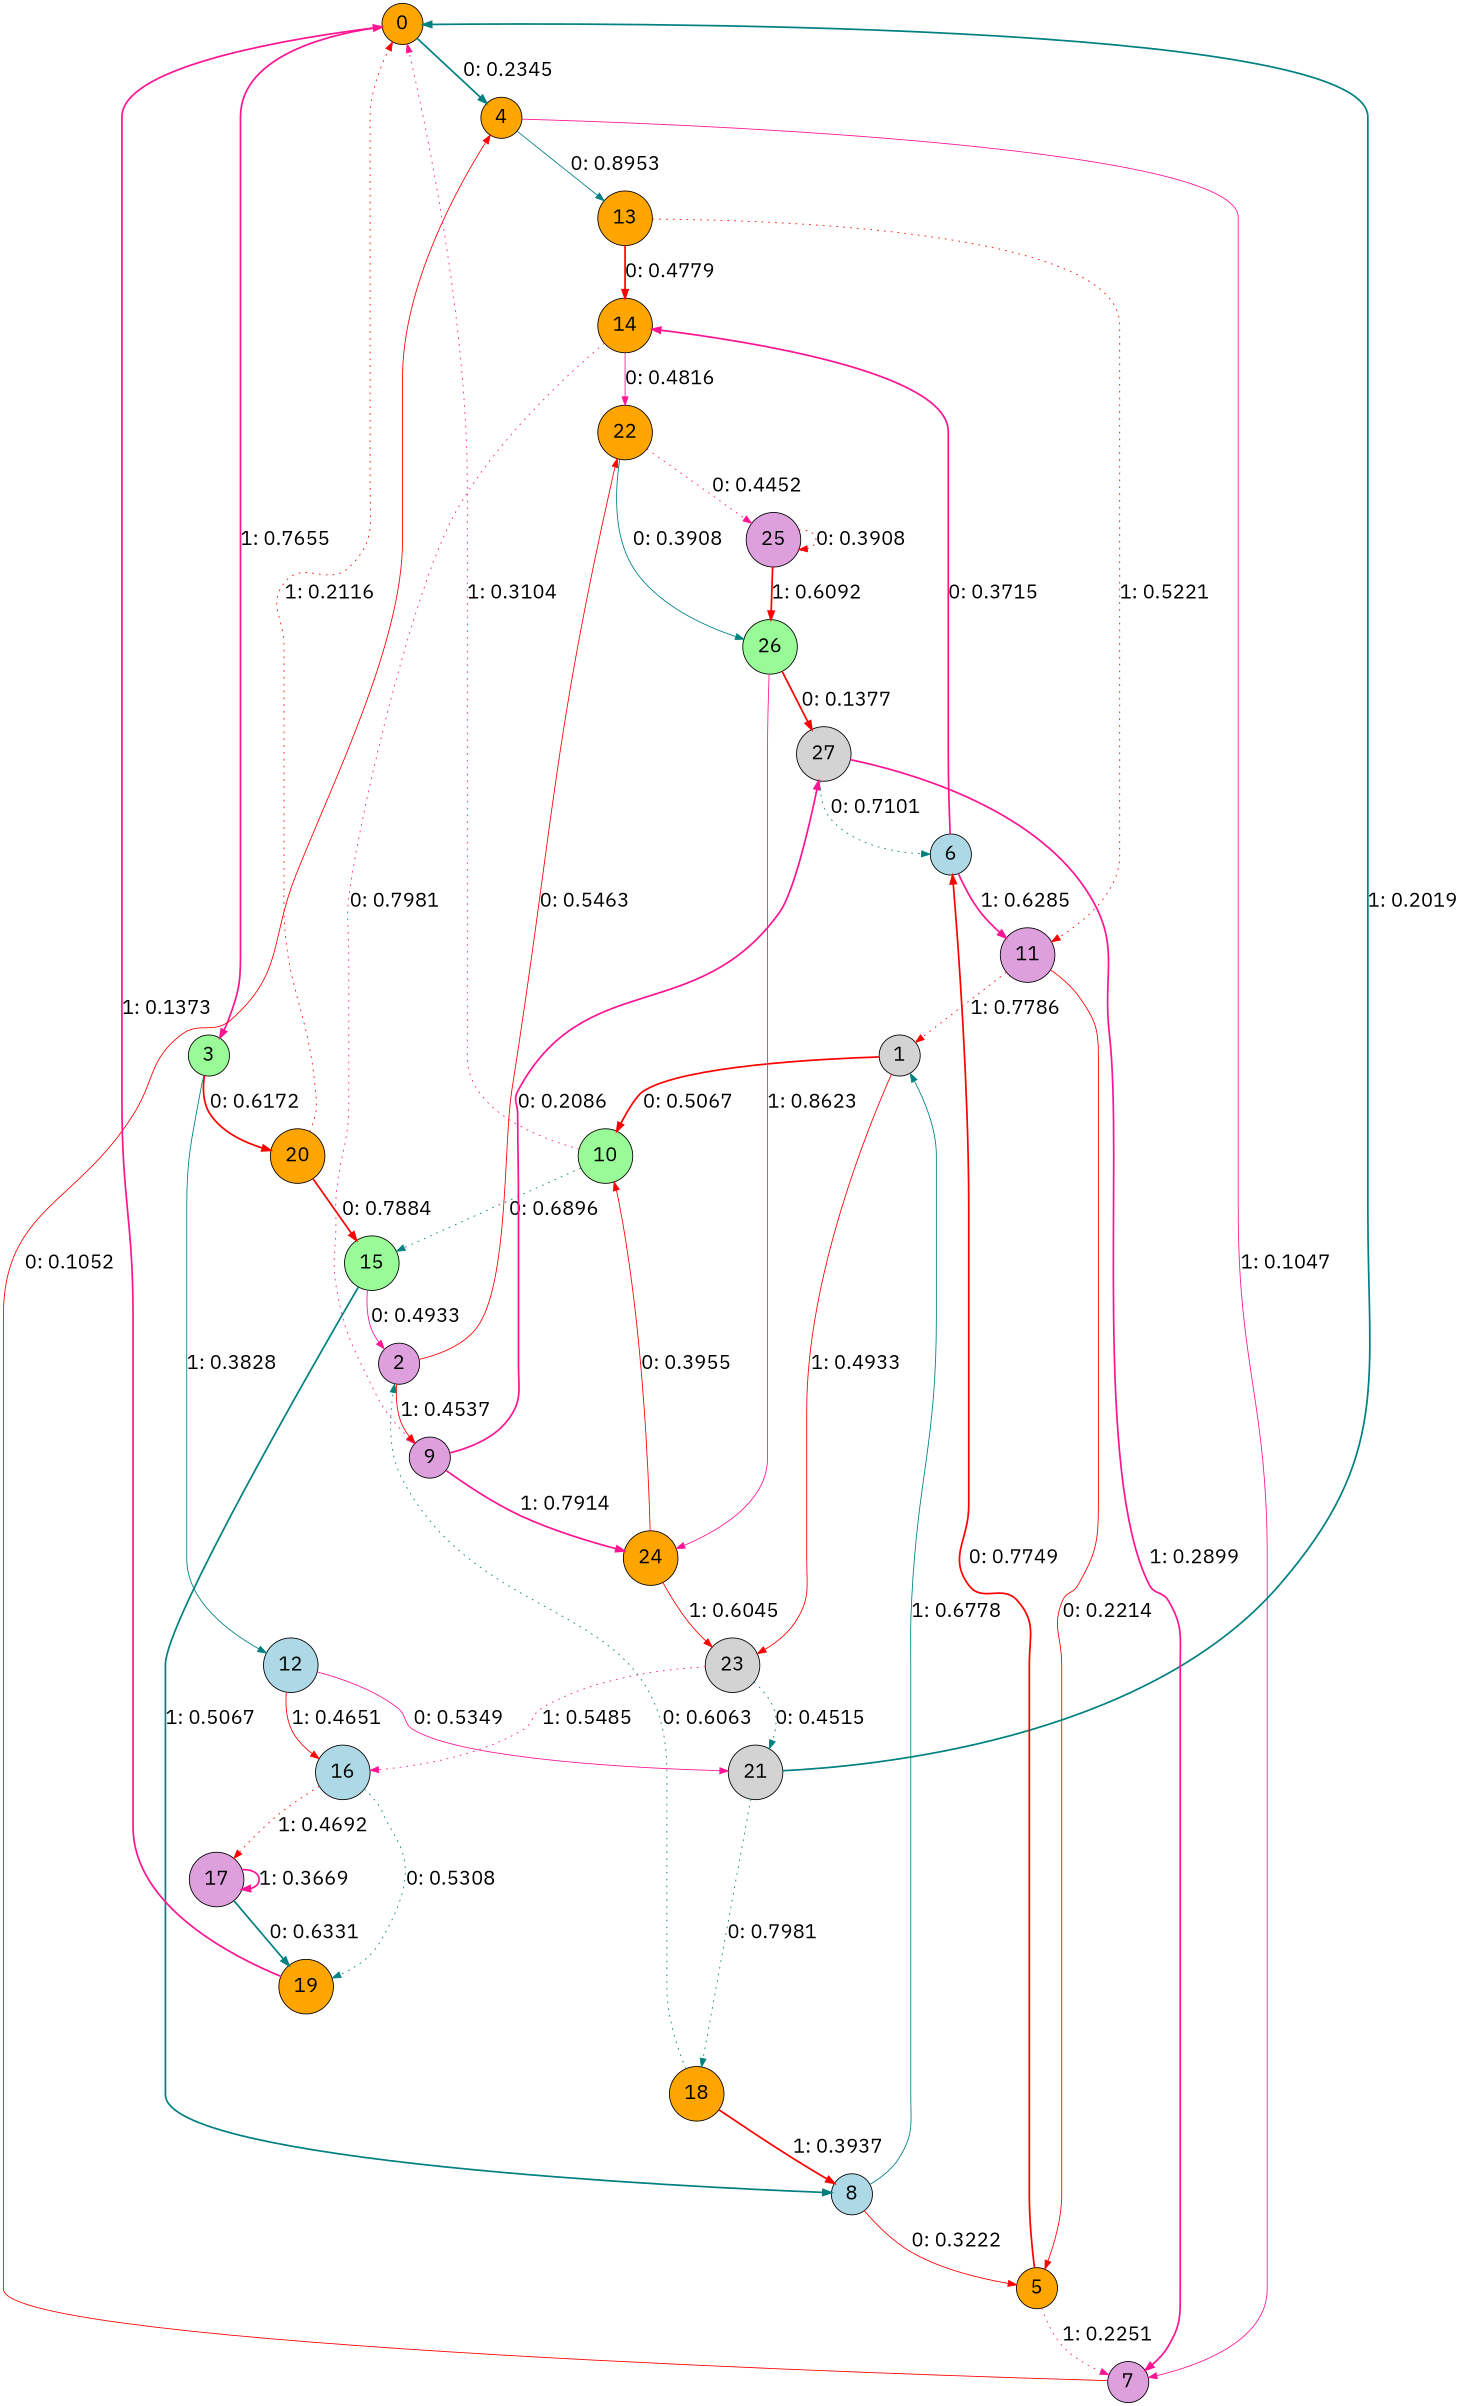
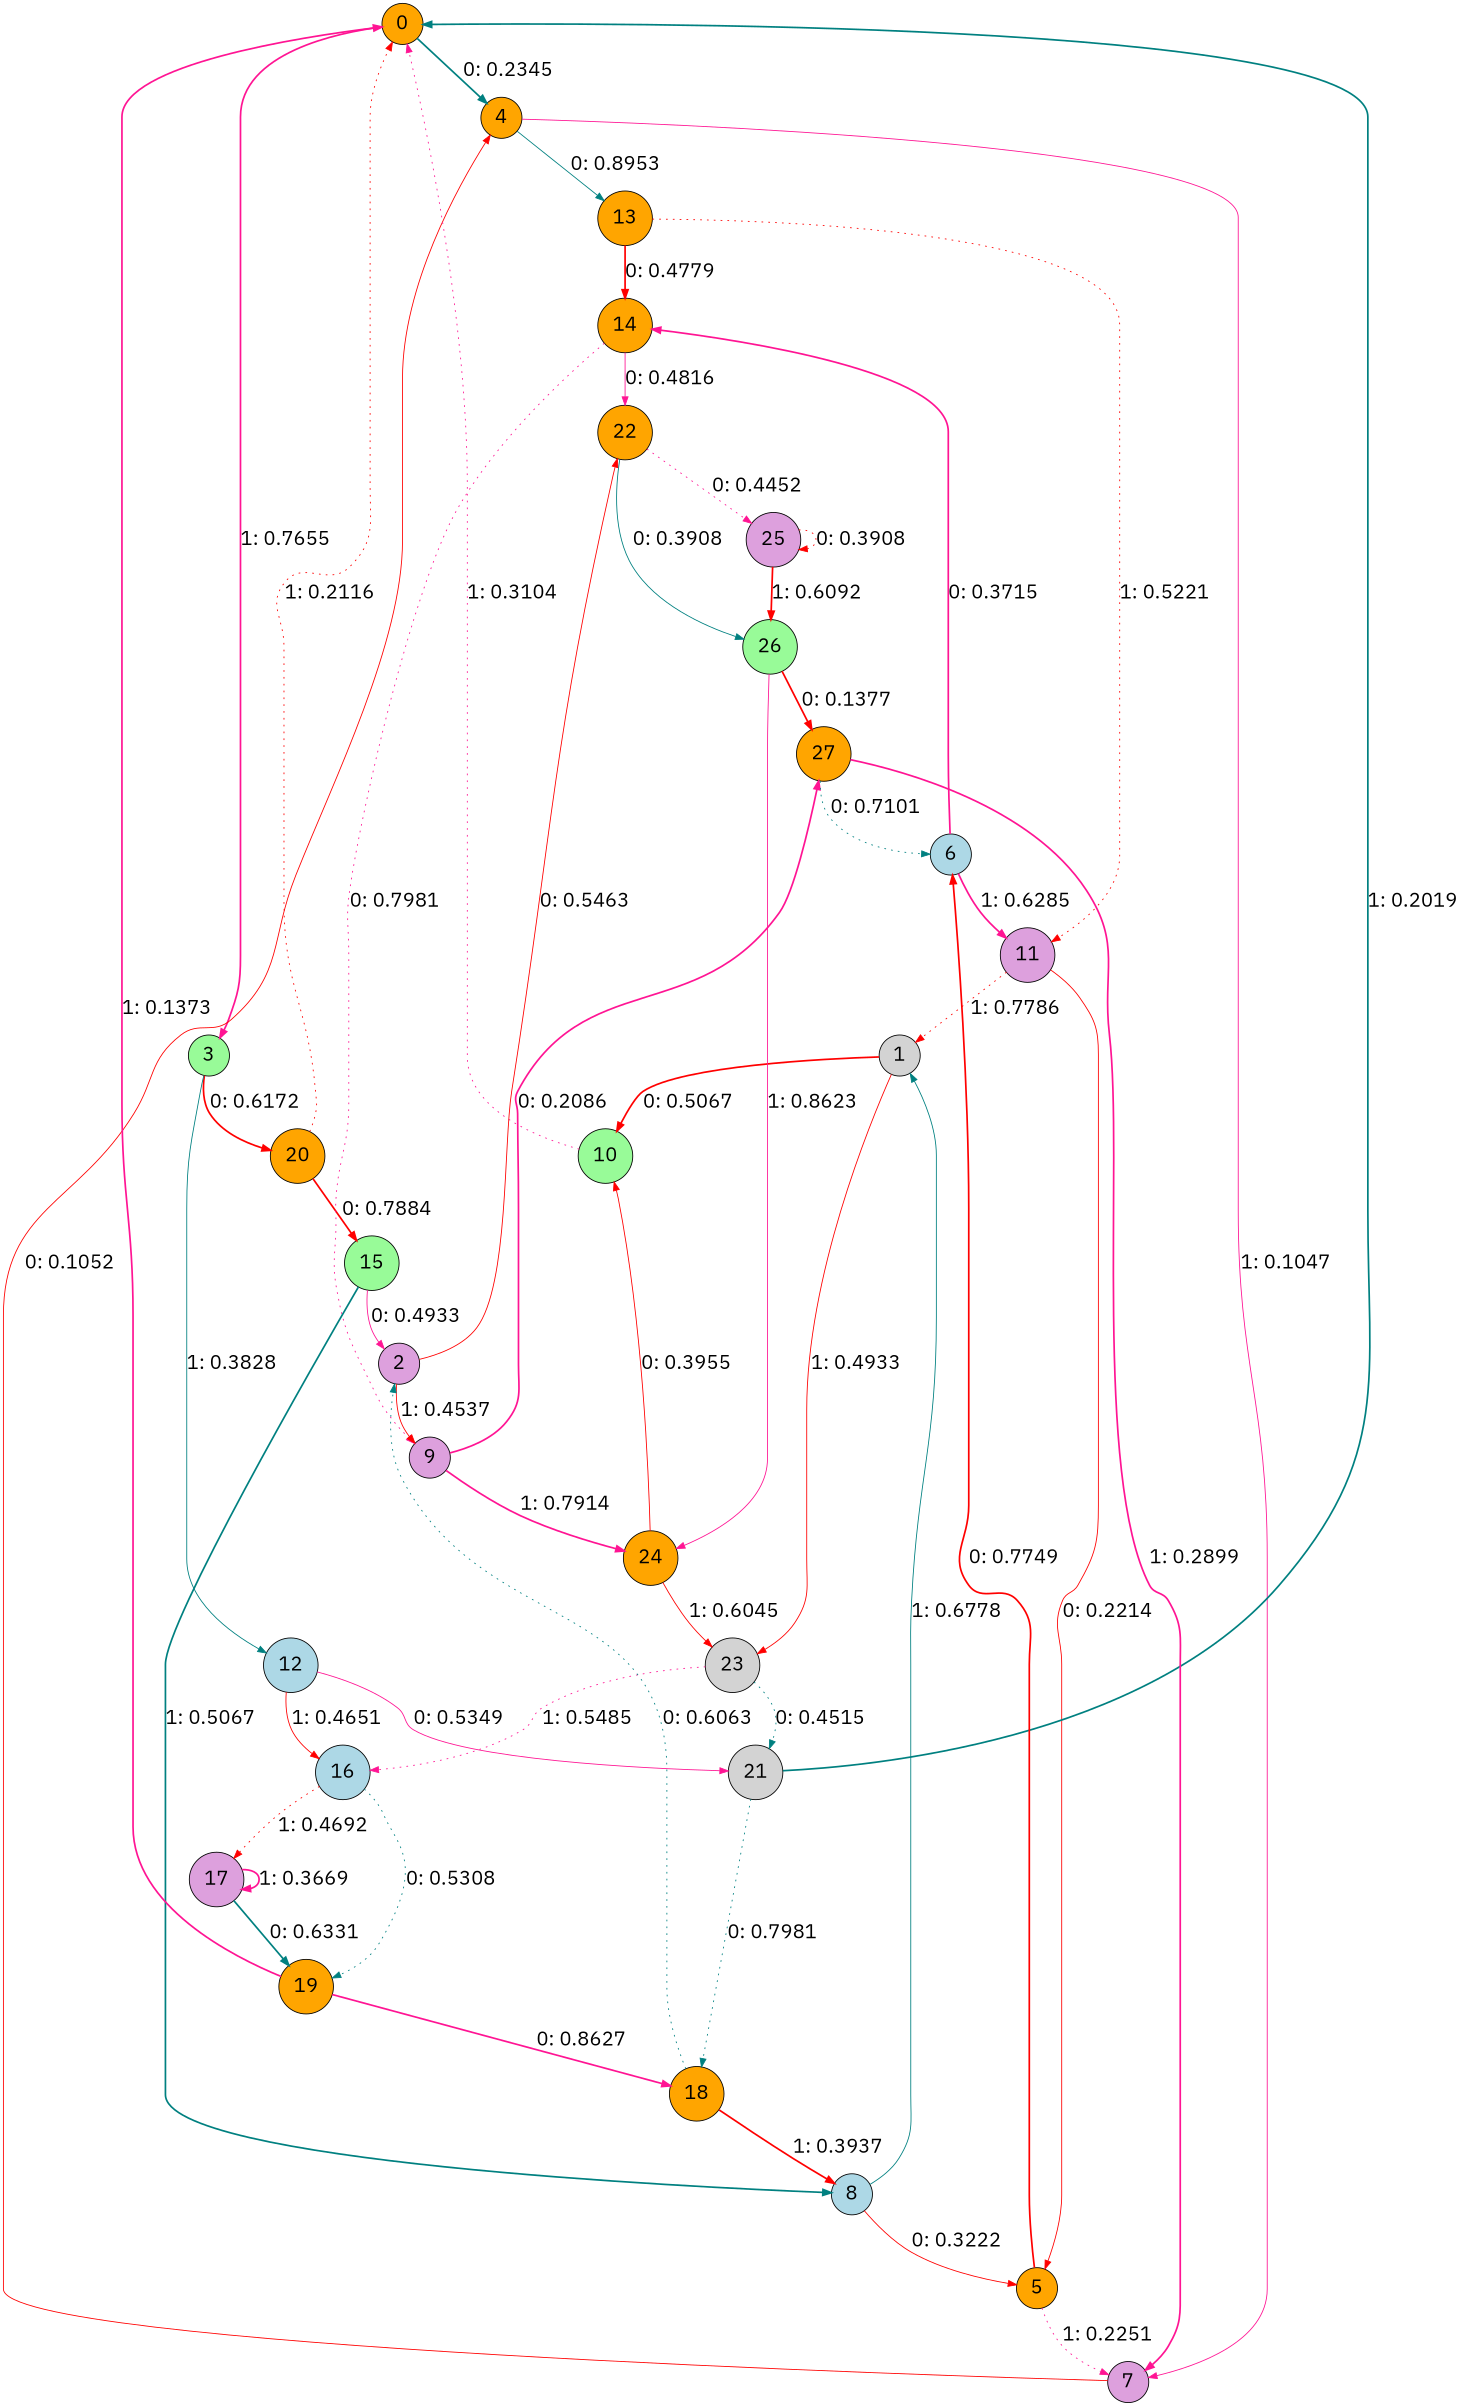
(824, 754) -> (824, 754)
(493, 1208) -> none
none -> (497, 2039)
